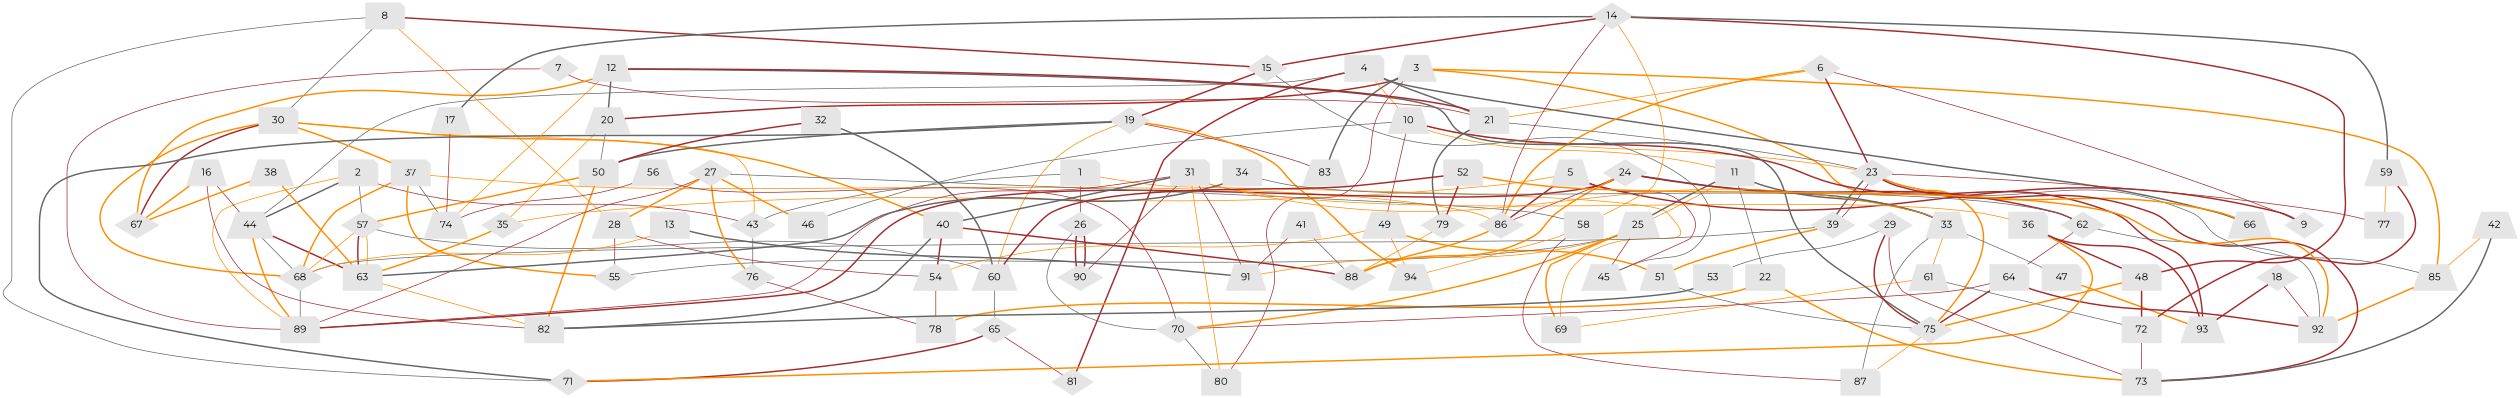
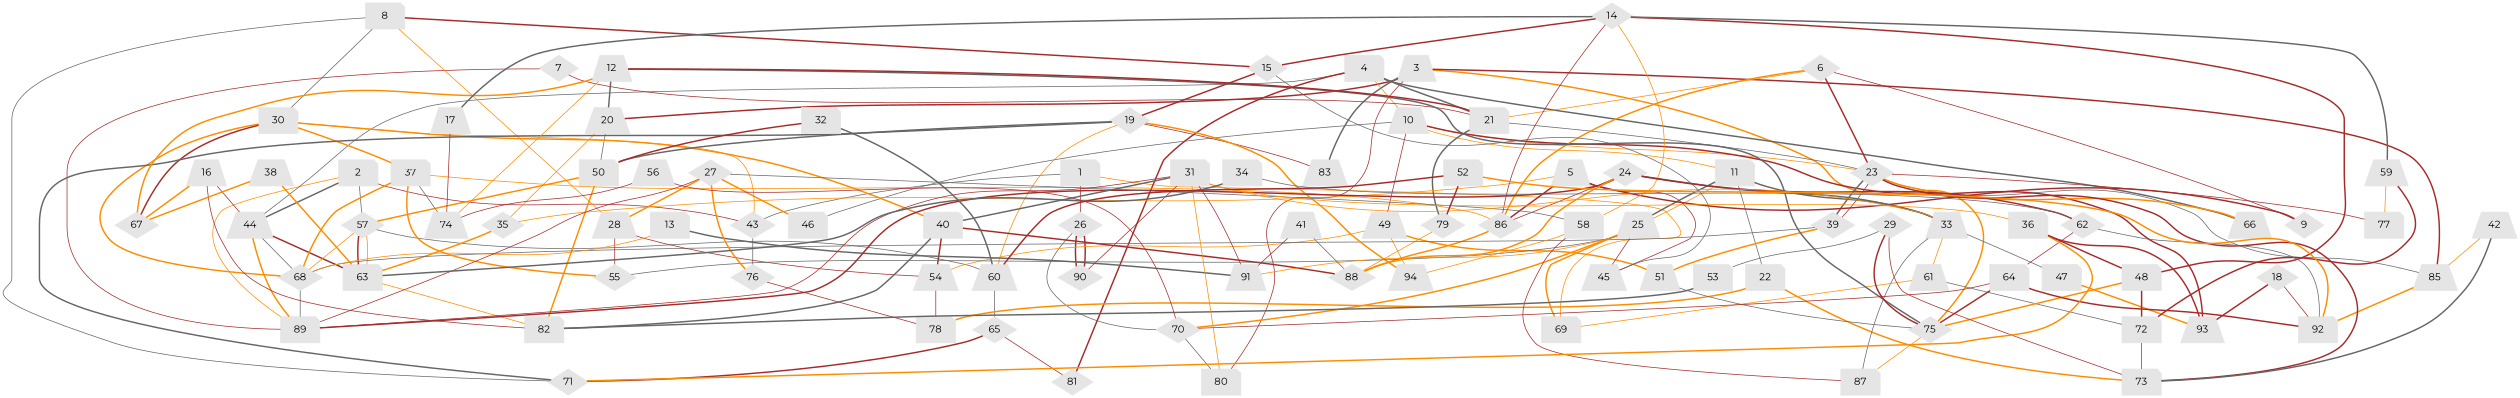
(1982, 92) -> (1982, 92)
